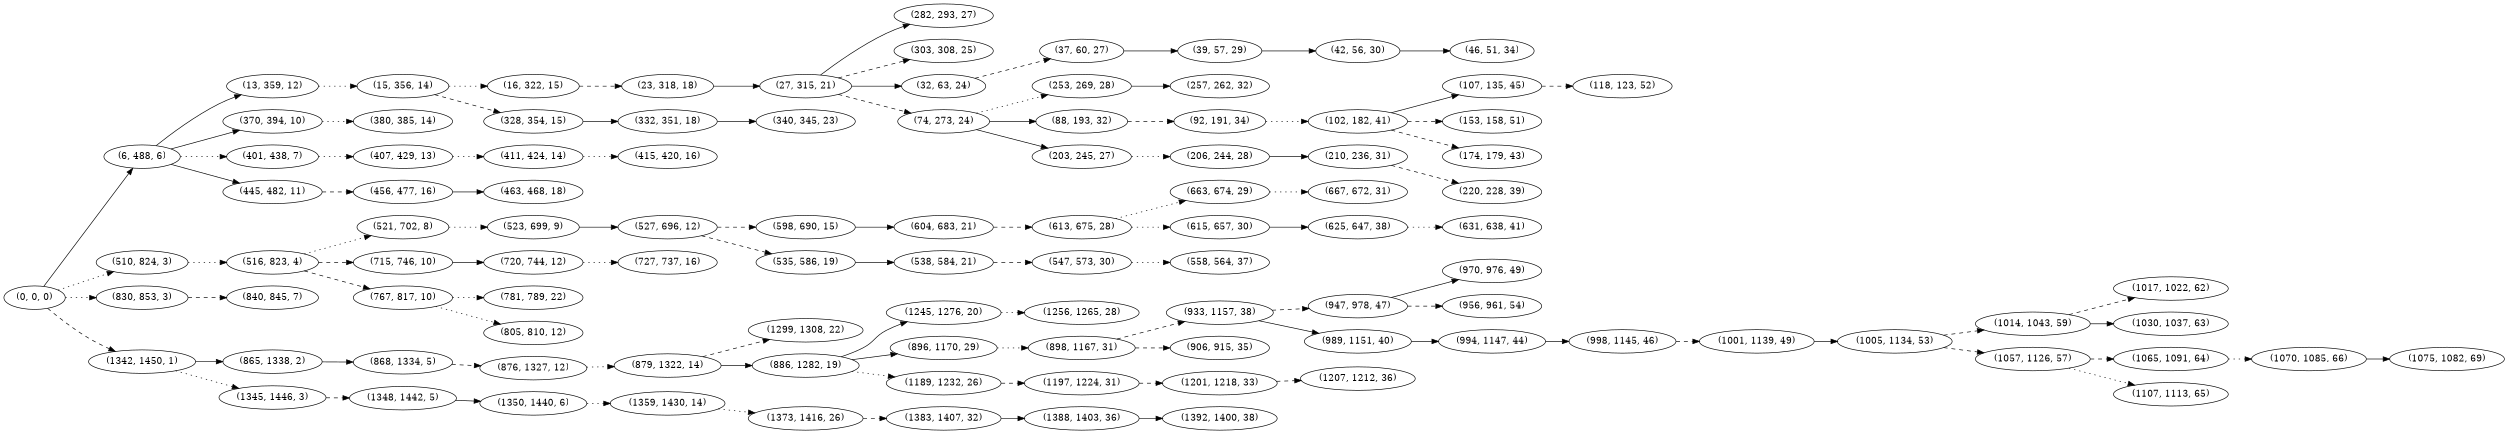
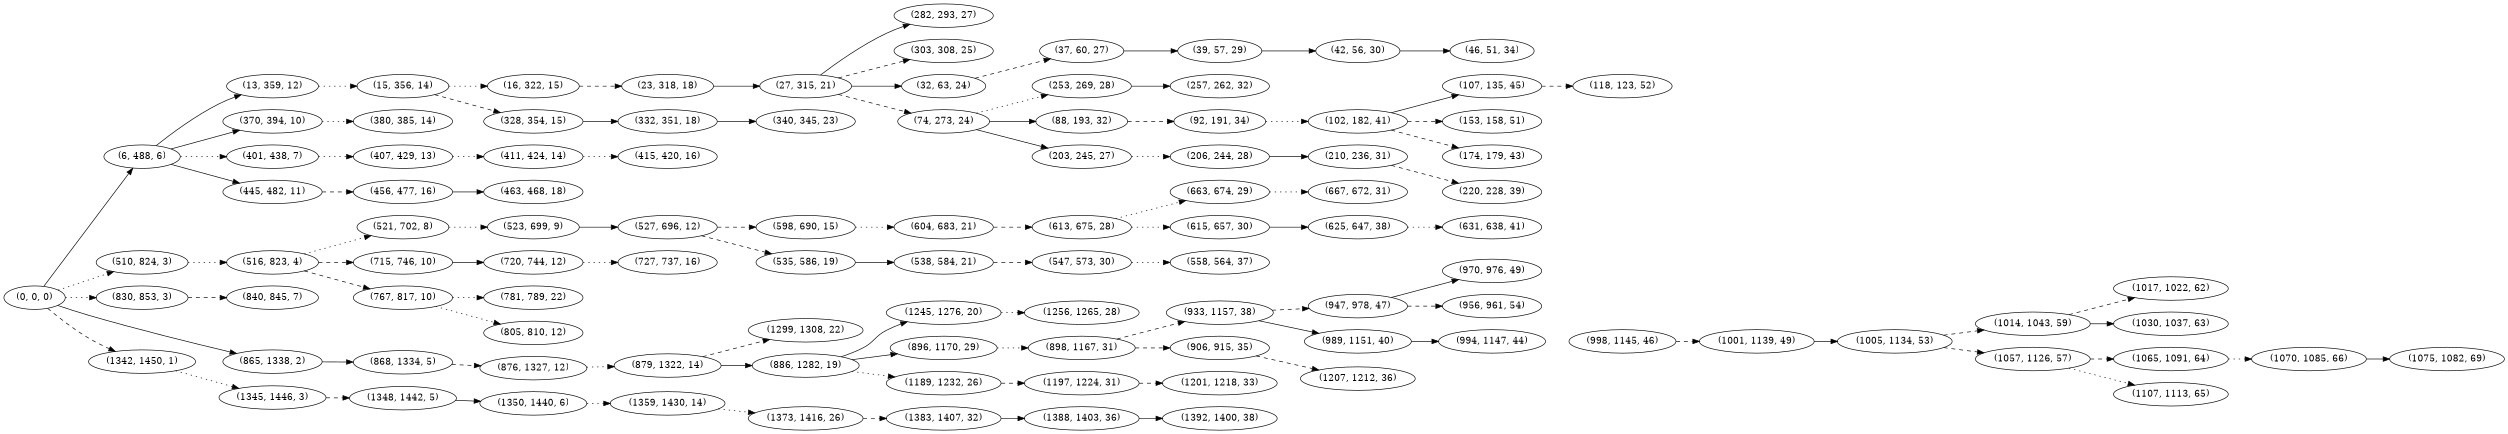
(871, 227) -> (871, 227)
(1554, 341) -> none
(206, 362) -> (143, 330)
(1286, 381) -> (1284, 362)
